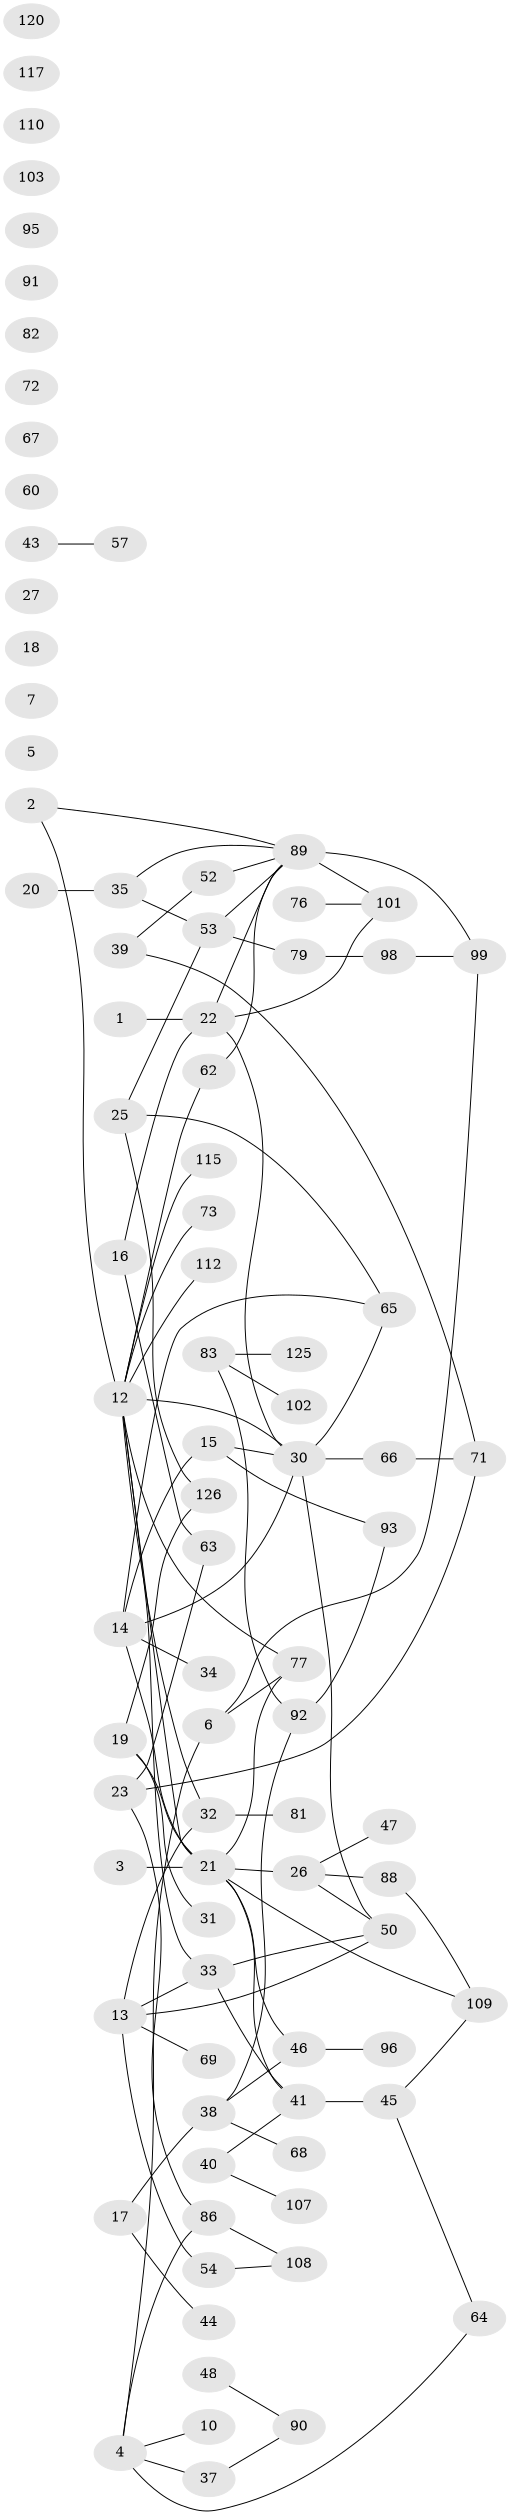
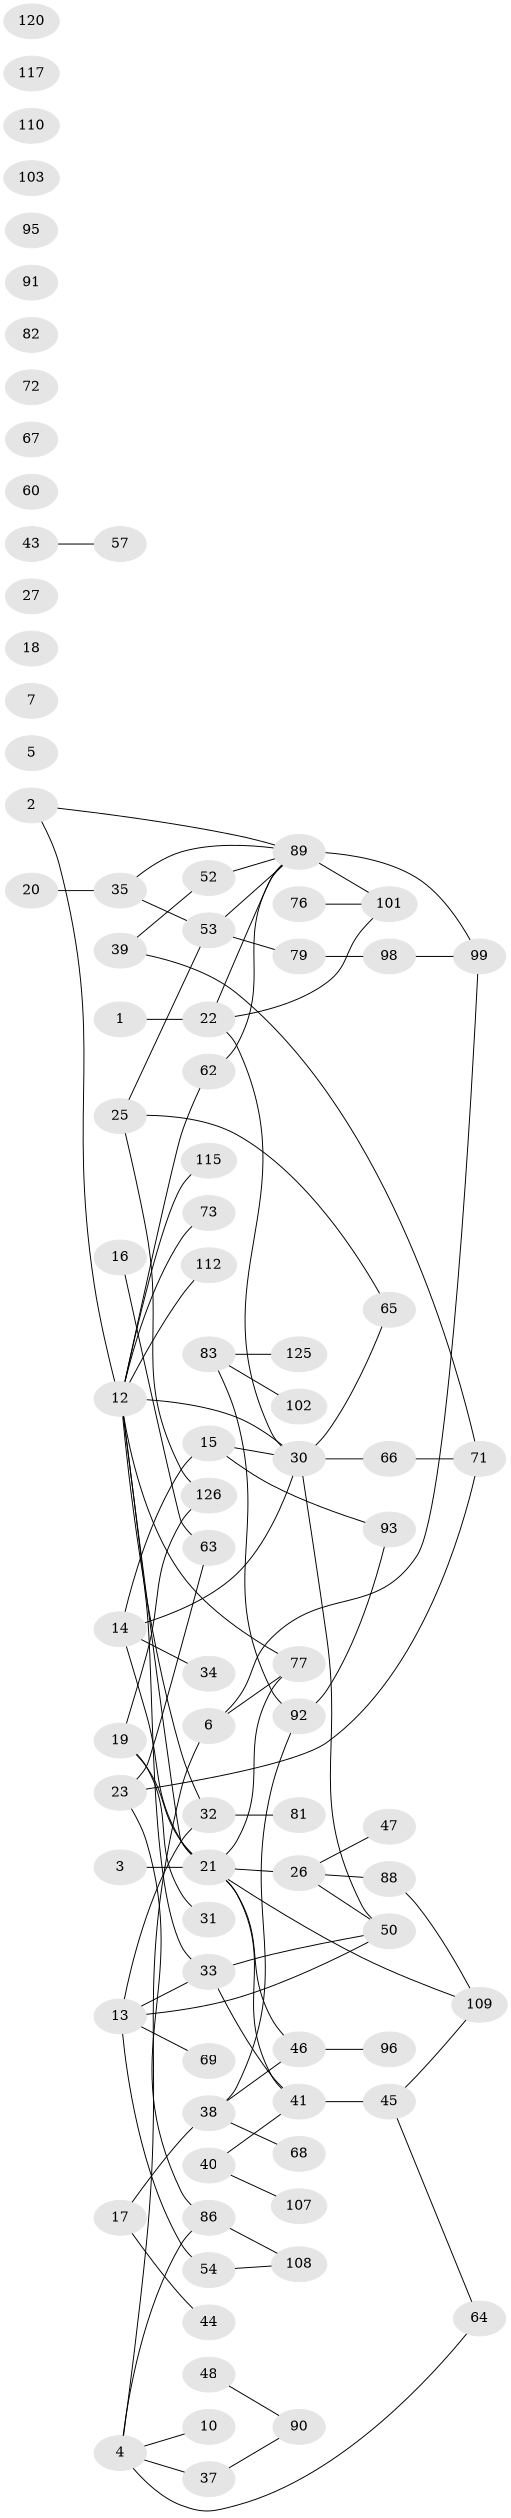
(151, 1133) -> none
(164, 1374) -> none
